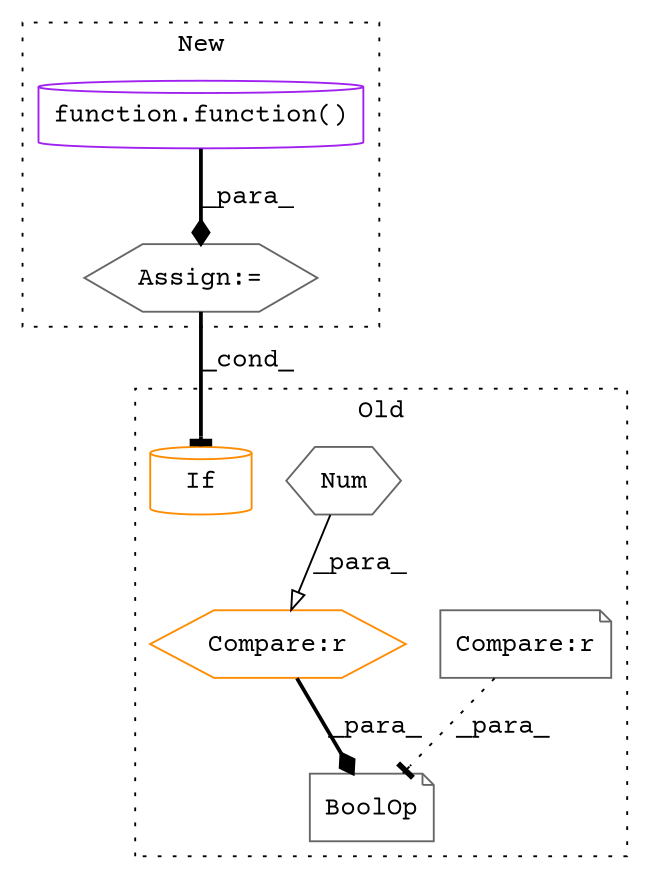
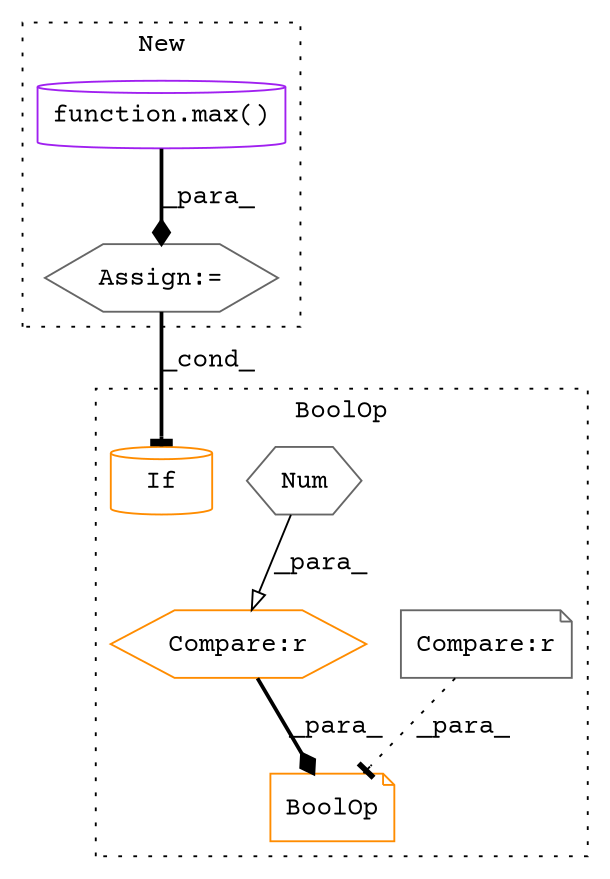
(201, 115) -> (161, 115)
(381, 410) -> (342, 410)
(372, 807) -> (332, 807)
